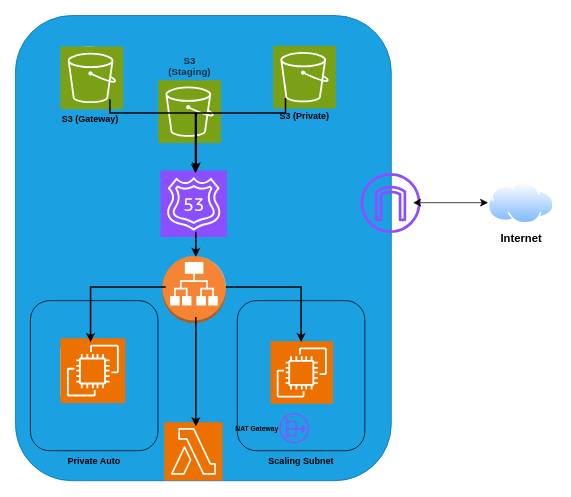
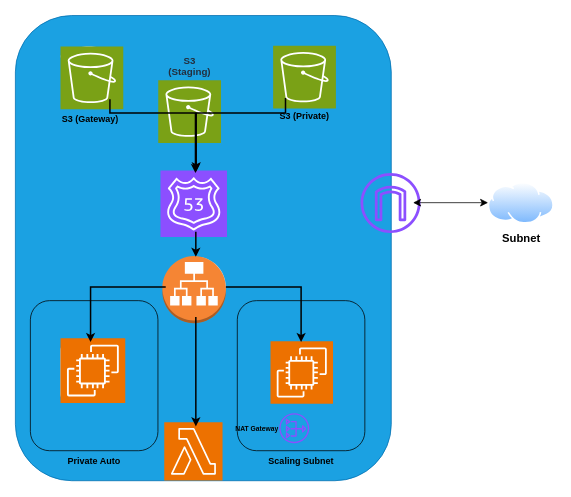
(521, 237) -> (521, 237)
